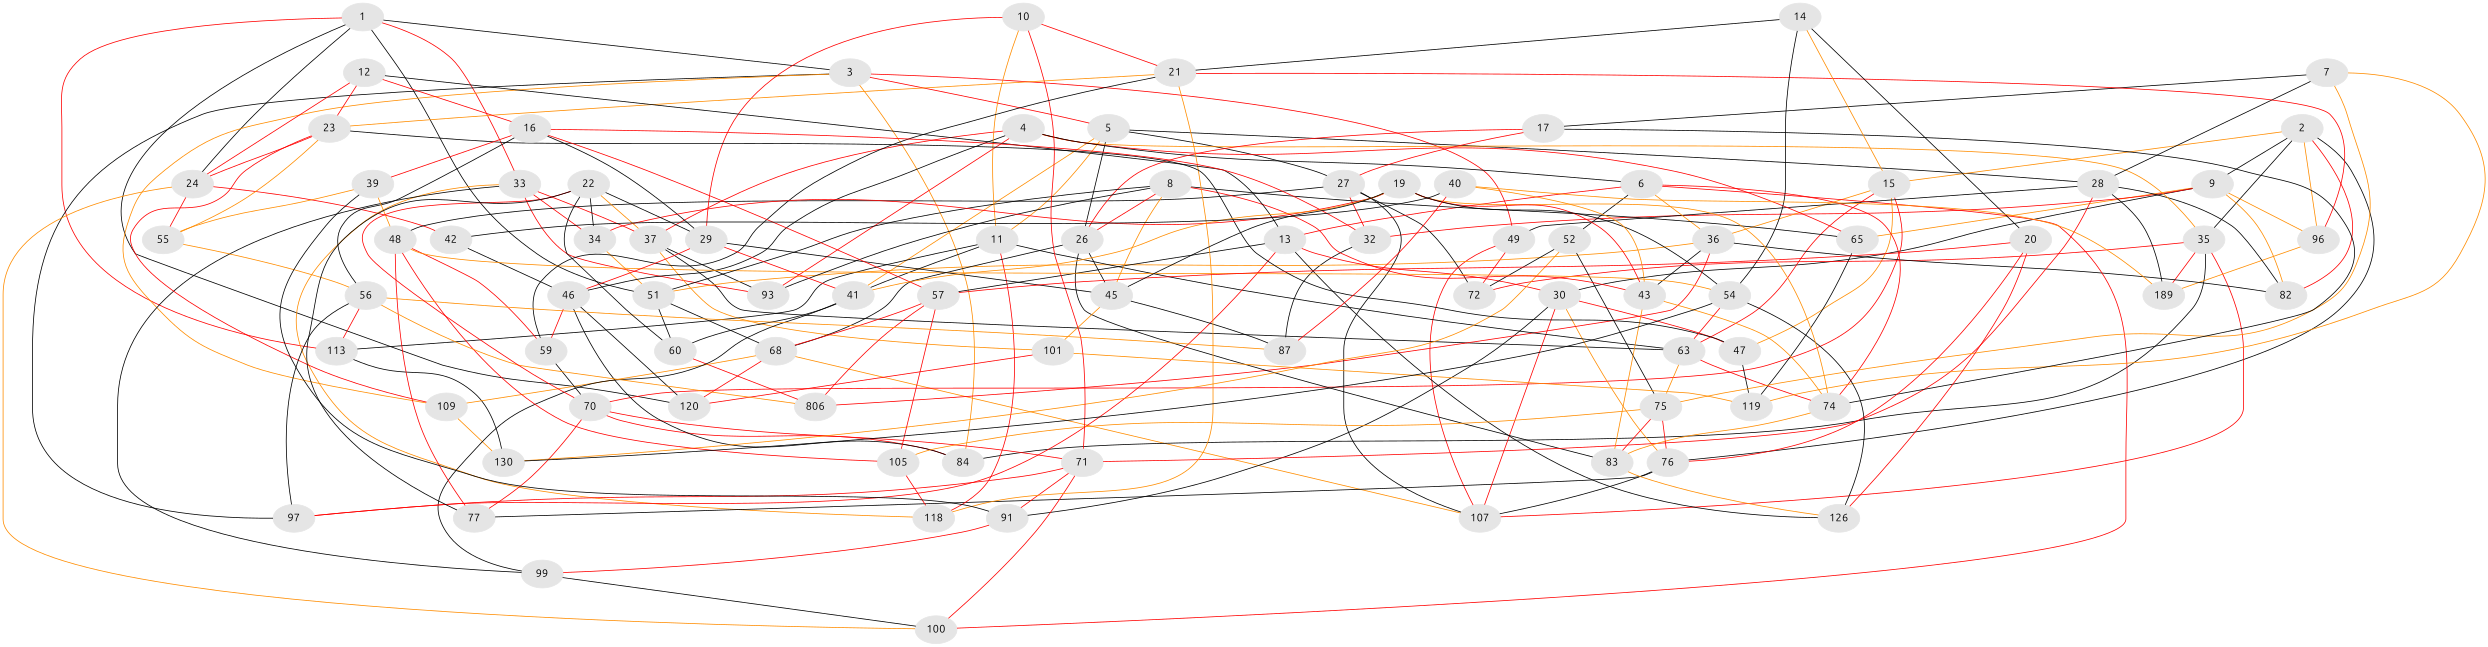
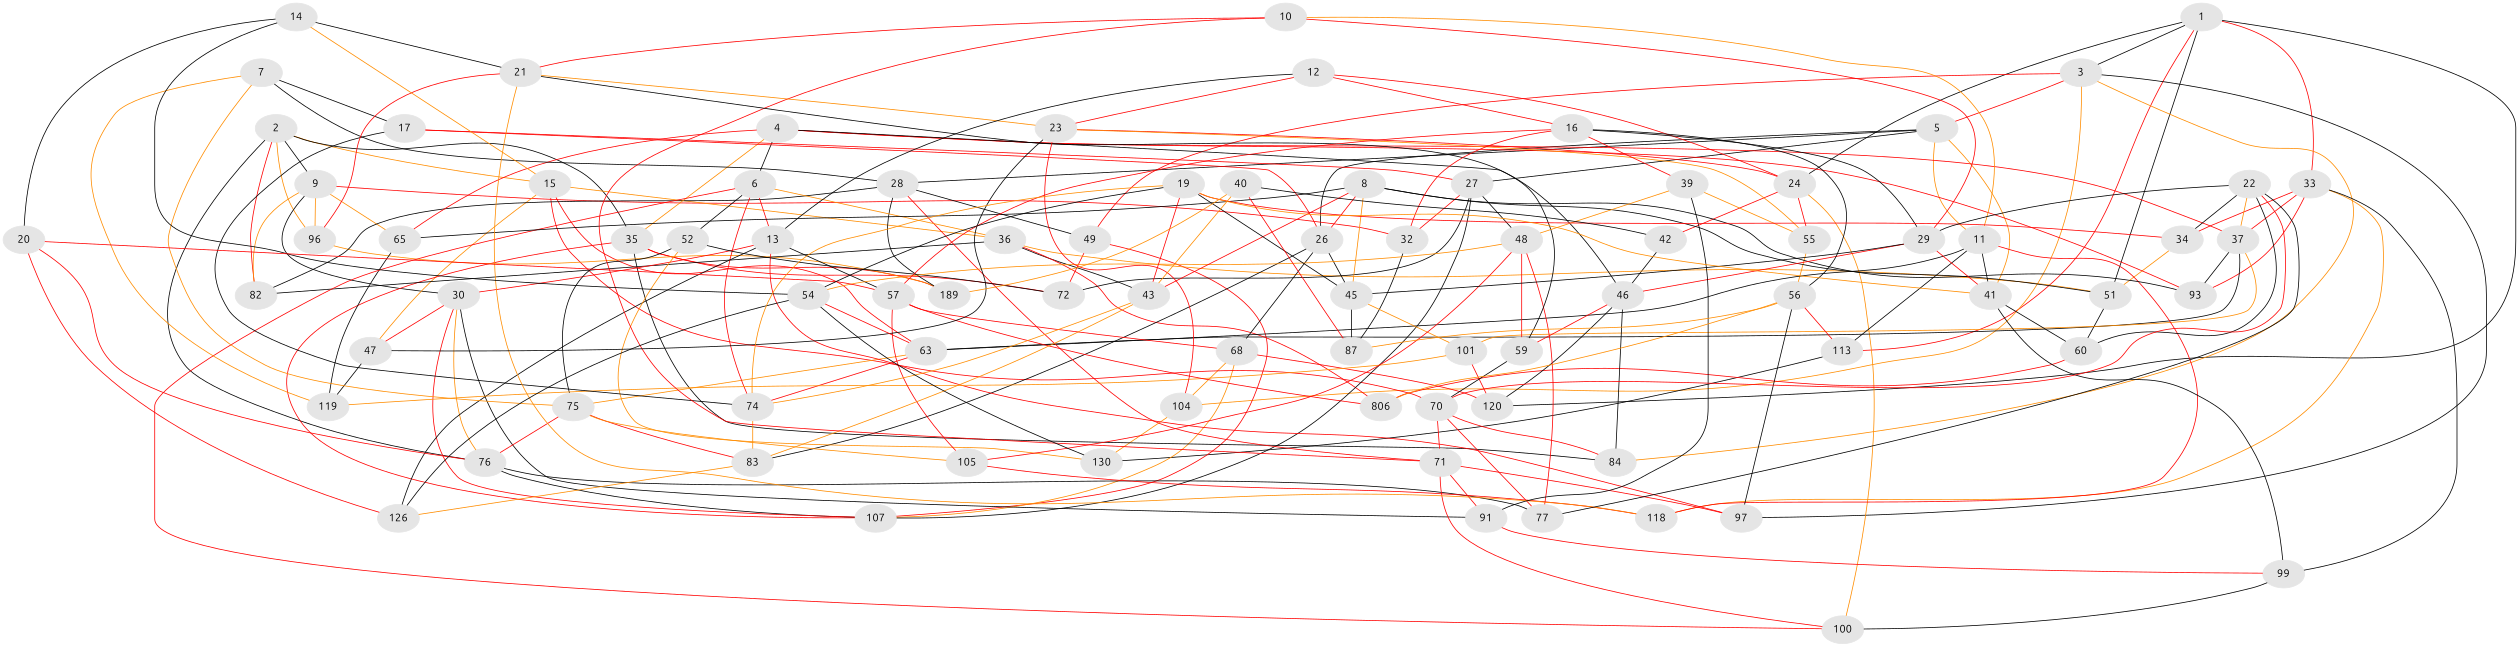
(719, 325) -> none
(446, 407) -> (1181, 407)
